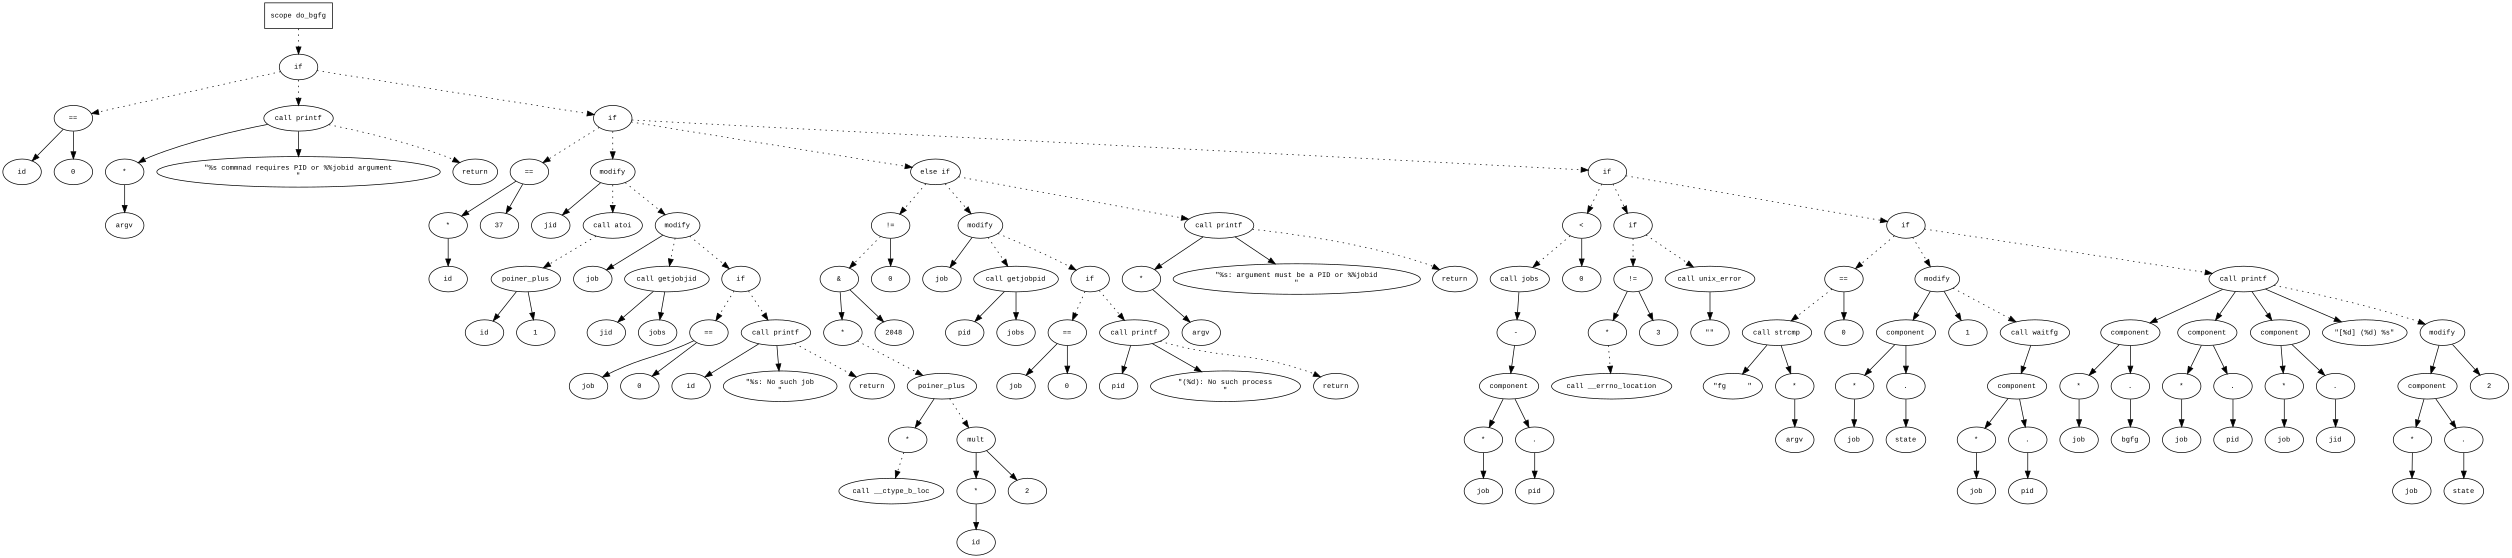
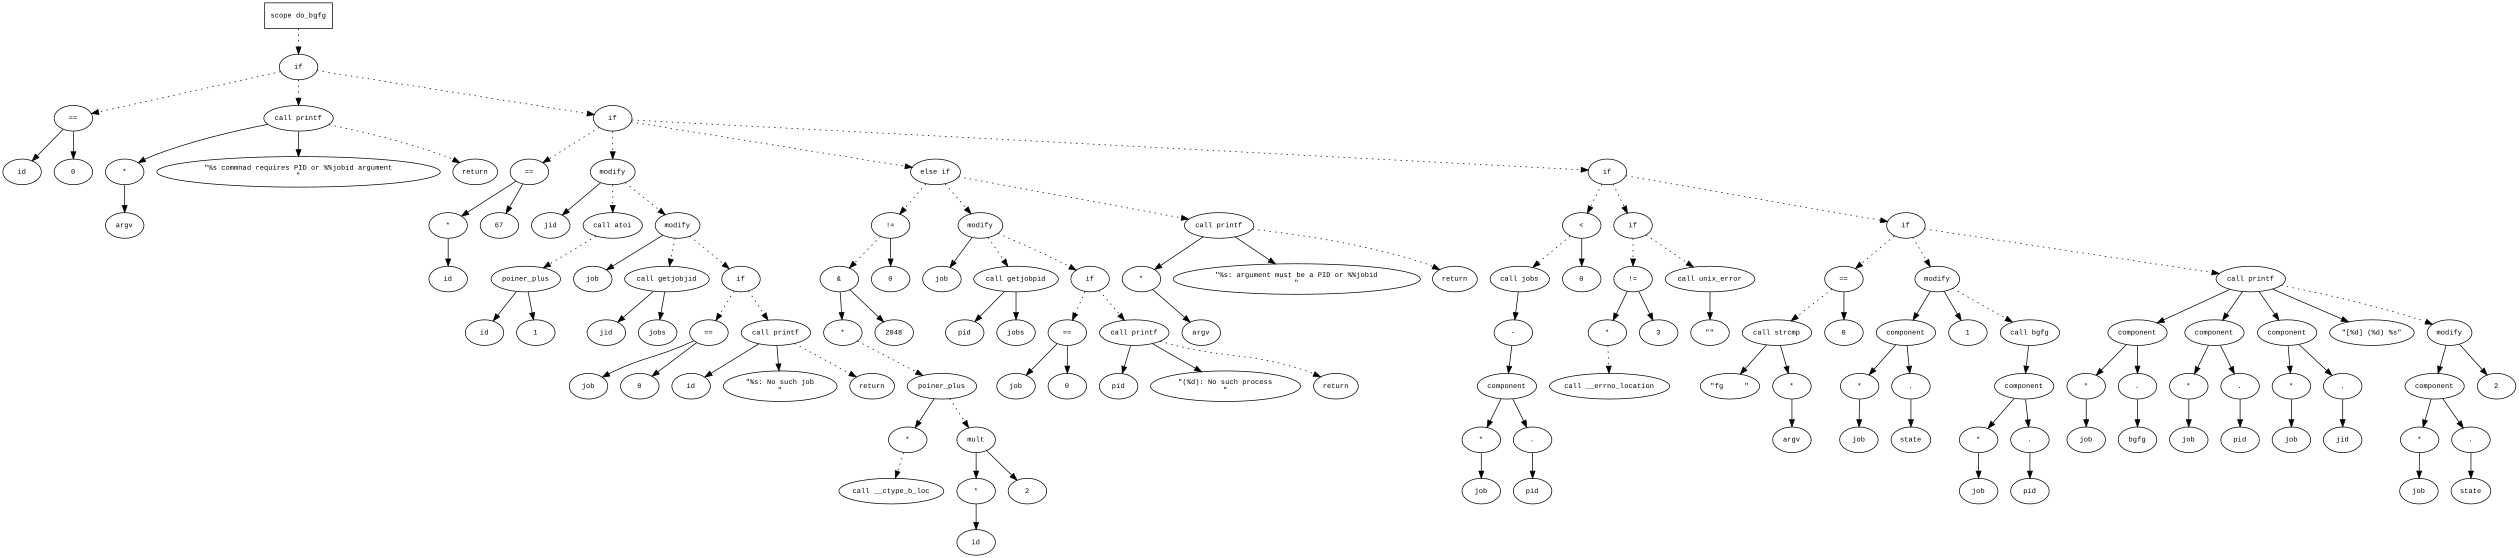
(499, 225) -> (499, 225)
(2035, 333) -> (2030, 333)
